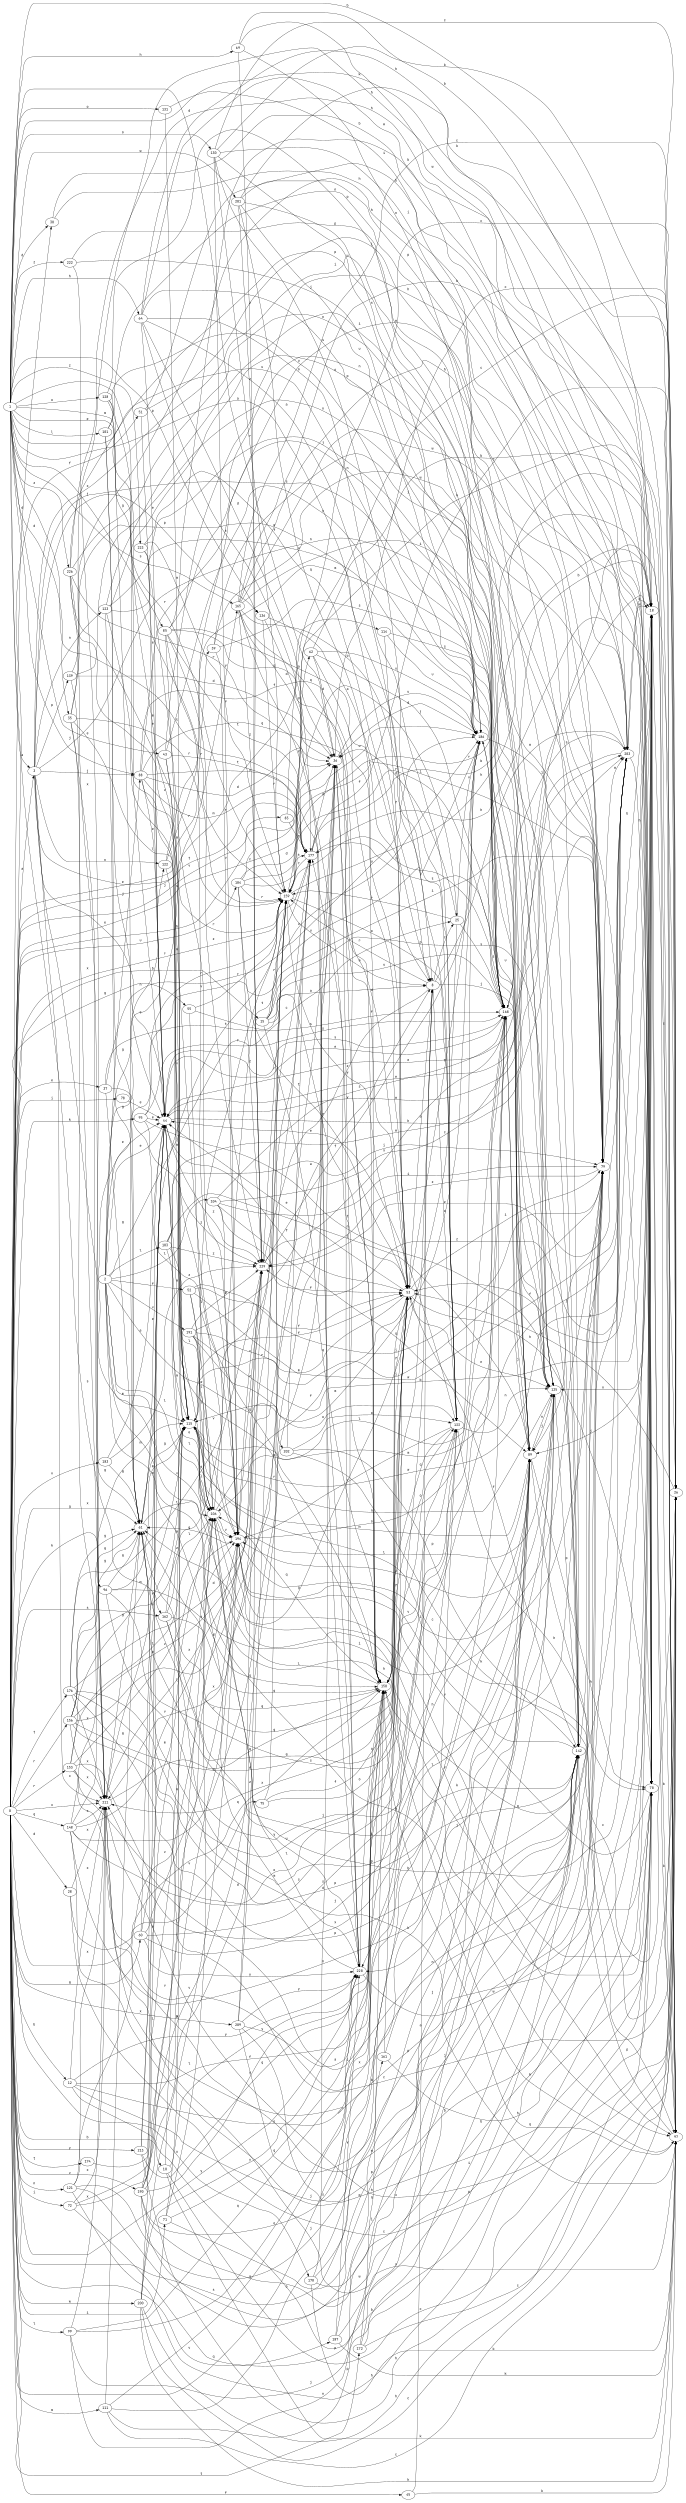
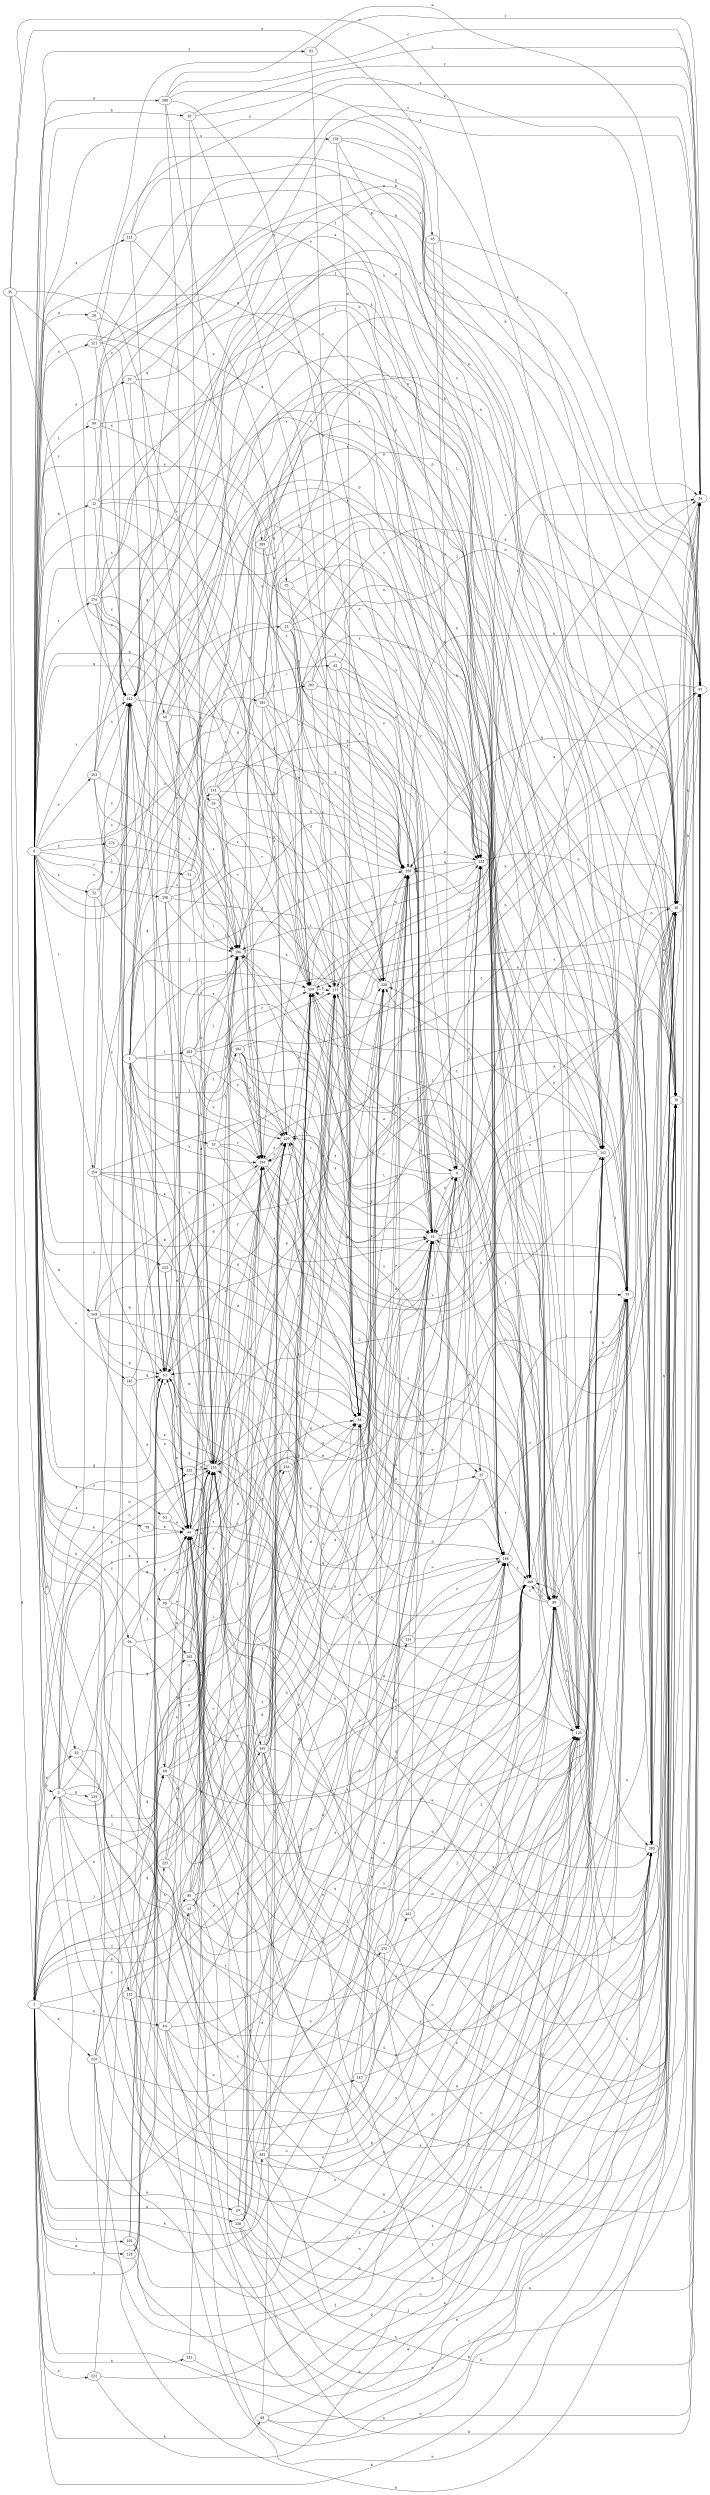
(49, 566) -> (14, 1147)
